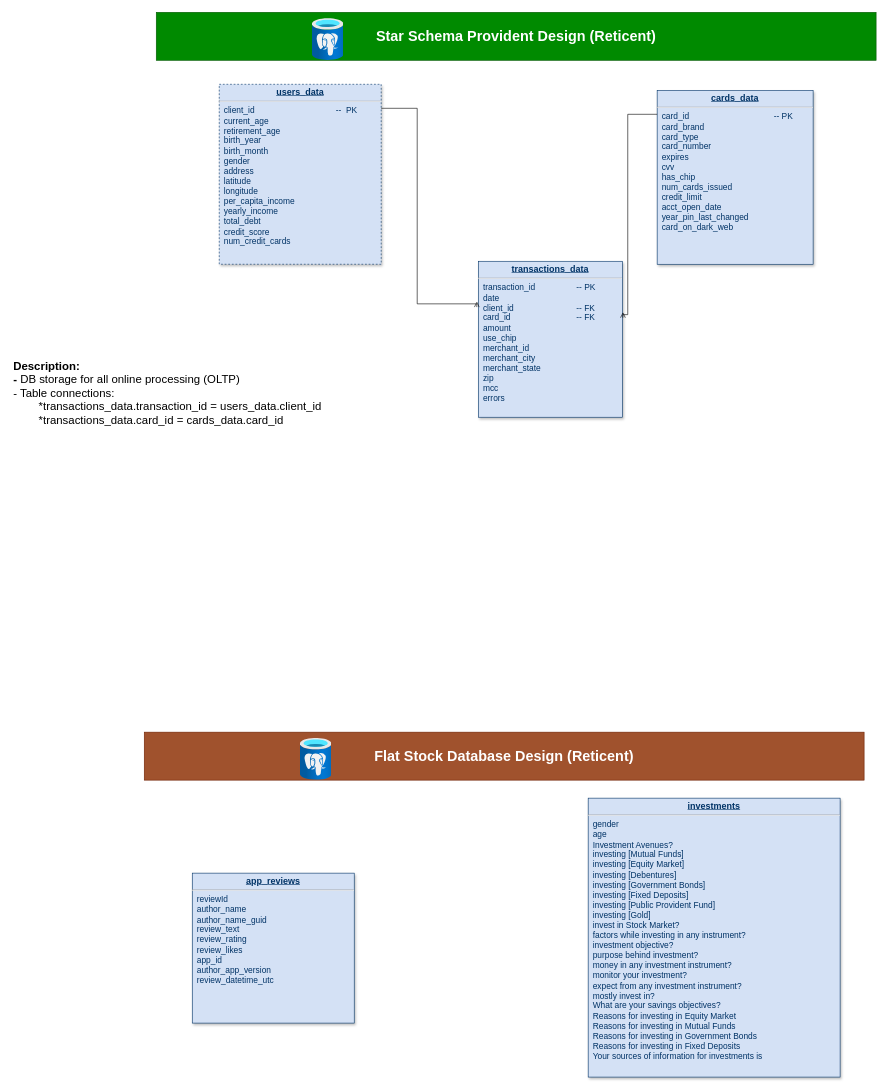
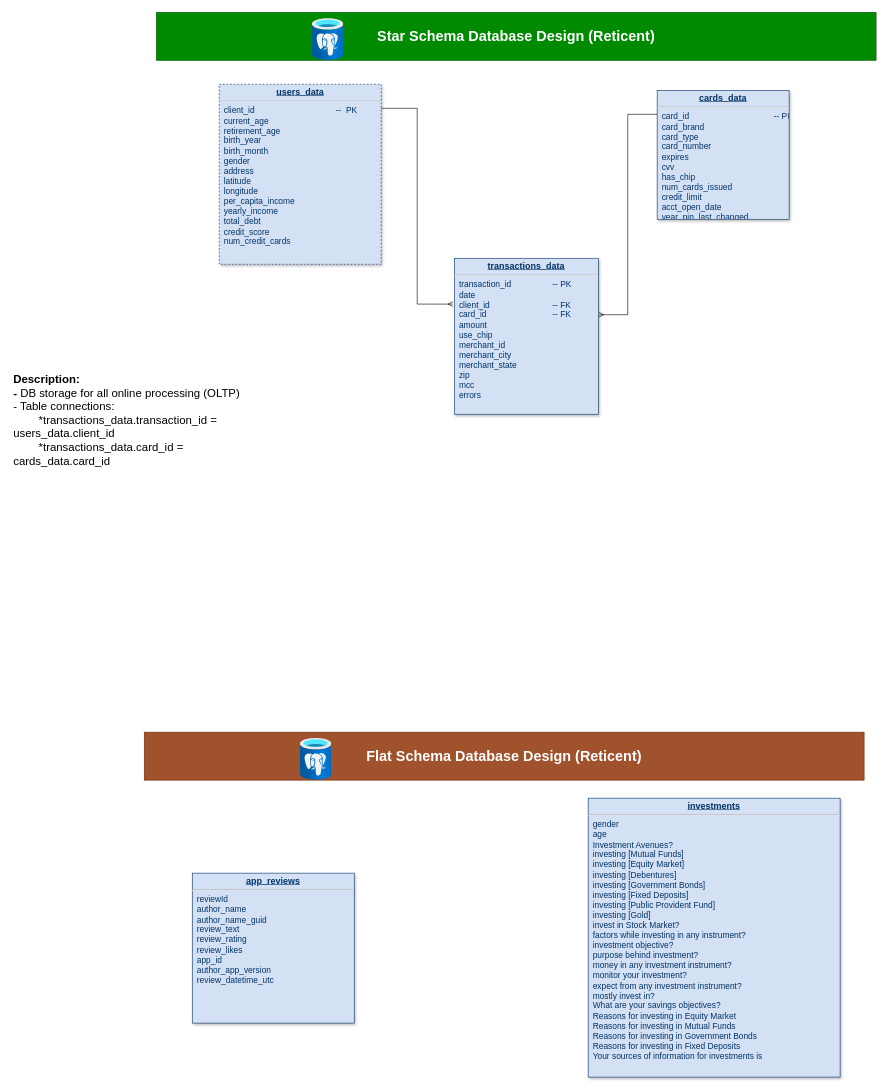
(516, 36) -> (516, 36)
(735, 177) -> (723, 155)
(551, 339) -> (527, 336)
(194, 393) -> (144, 420)
(504, 756) -> (504, 756)
